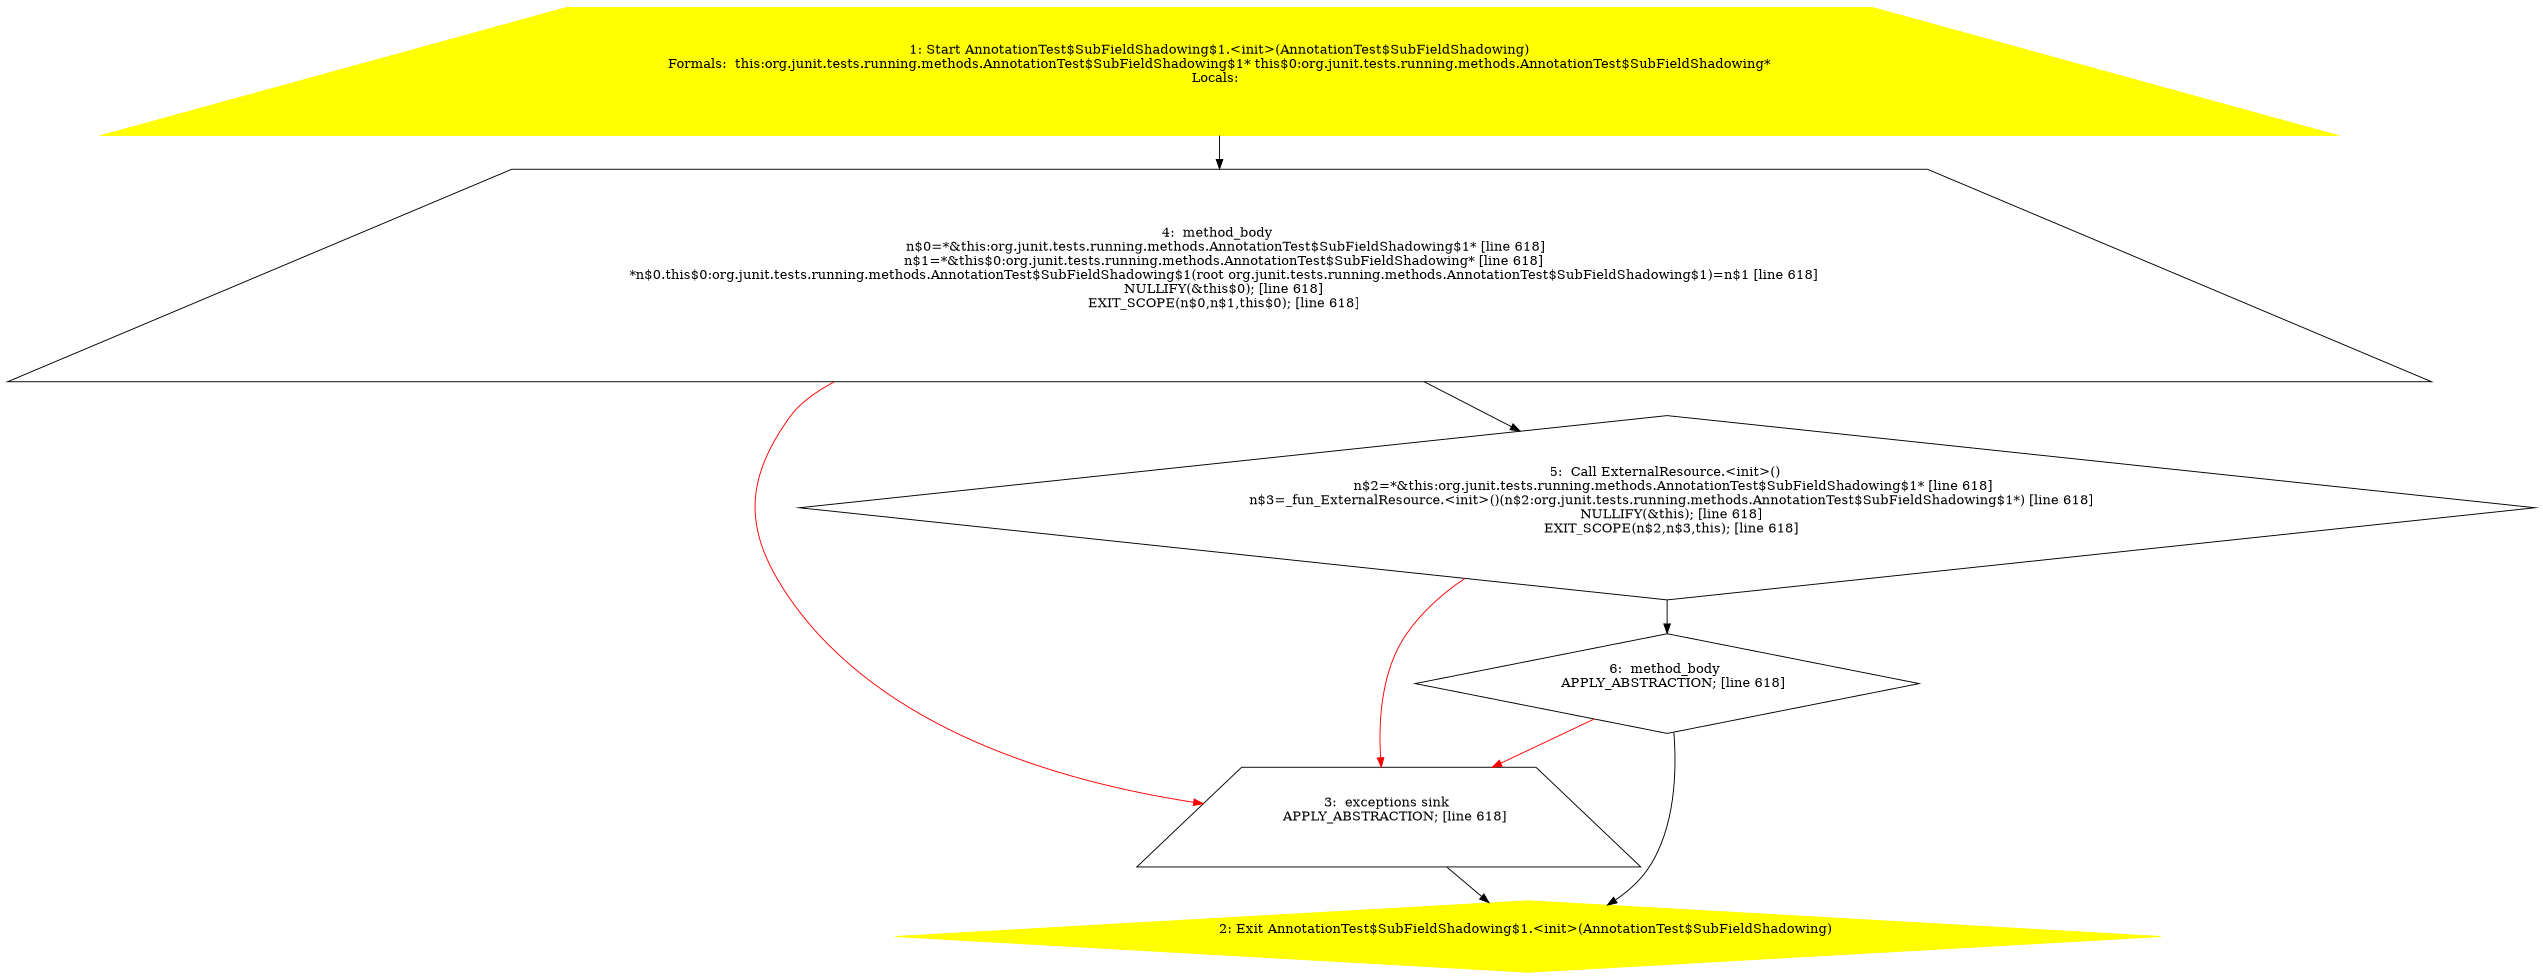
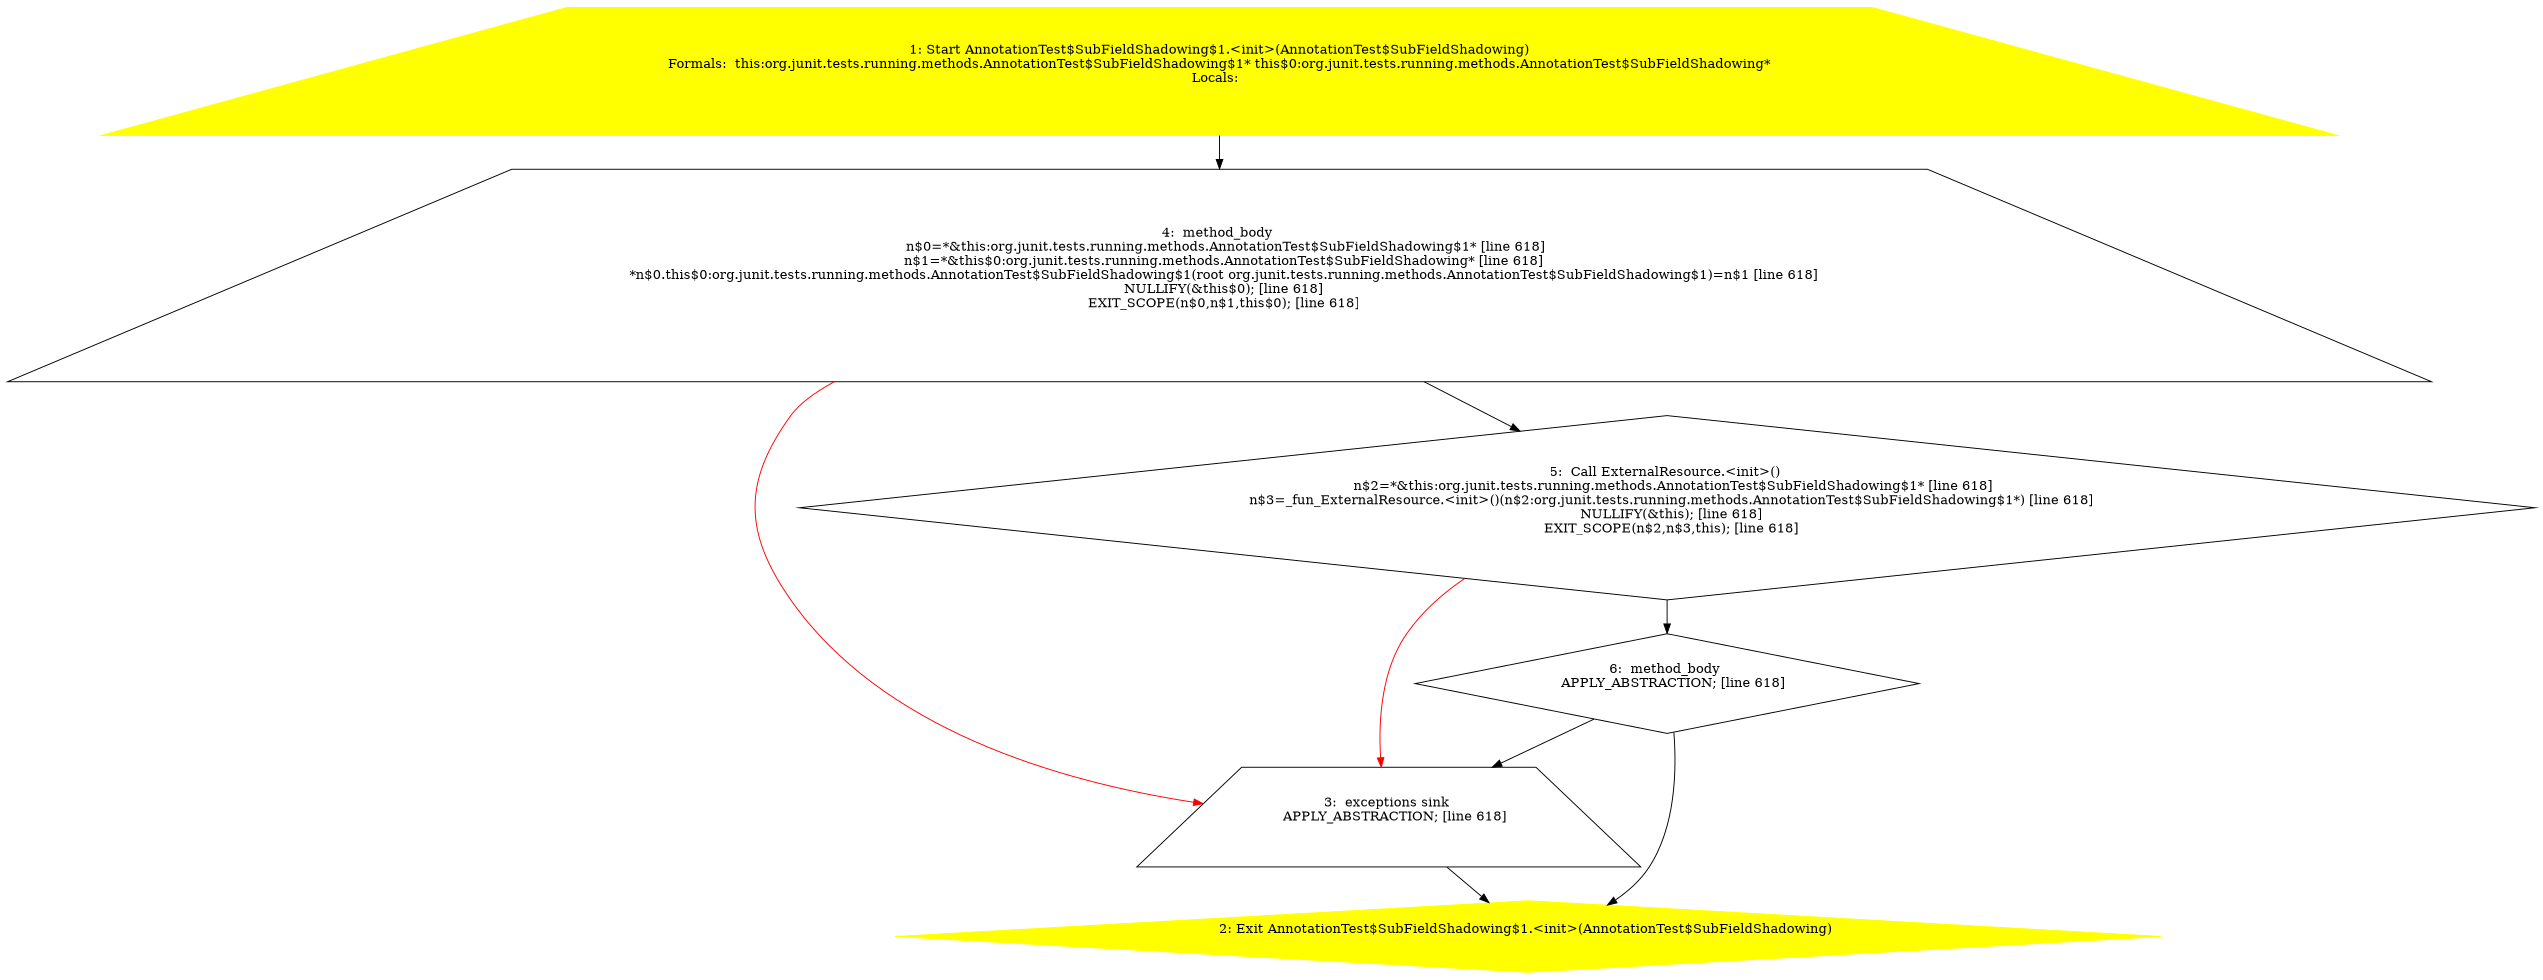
(1548, 741) -> (1548, 741)
